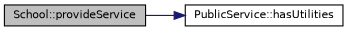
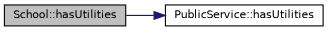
(75, 15) -> (65, 15)
